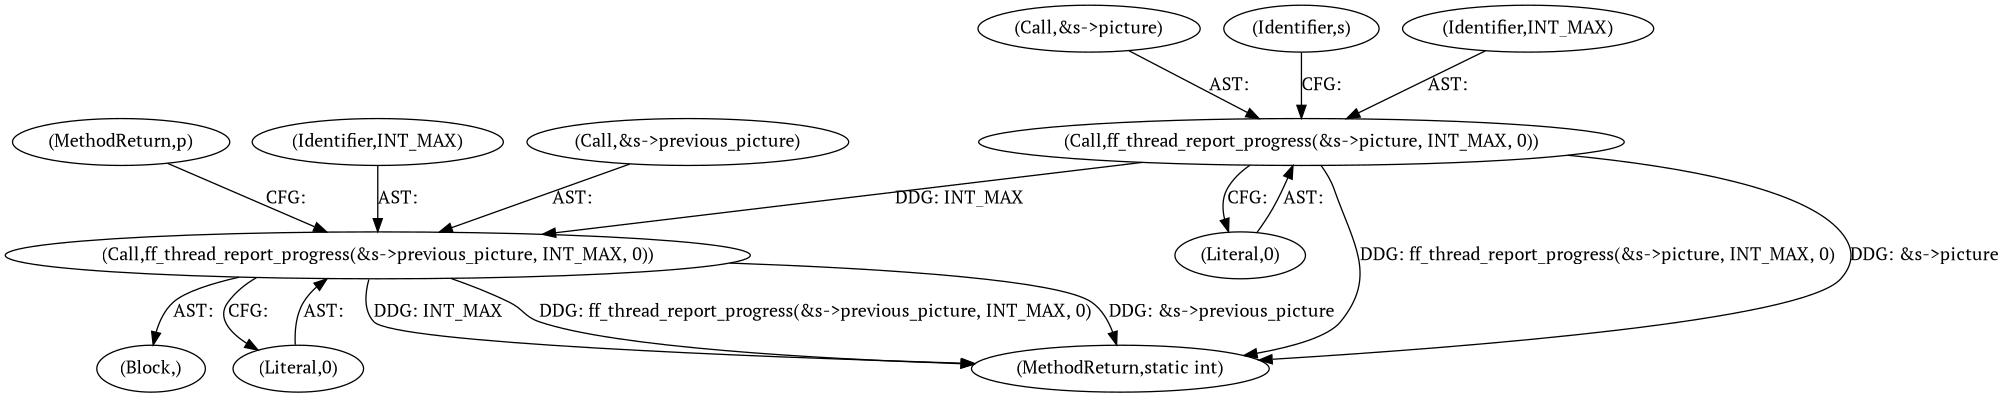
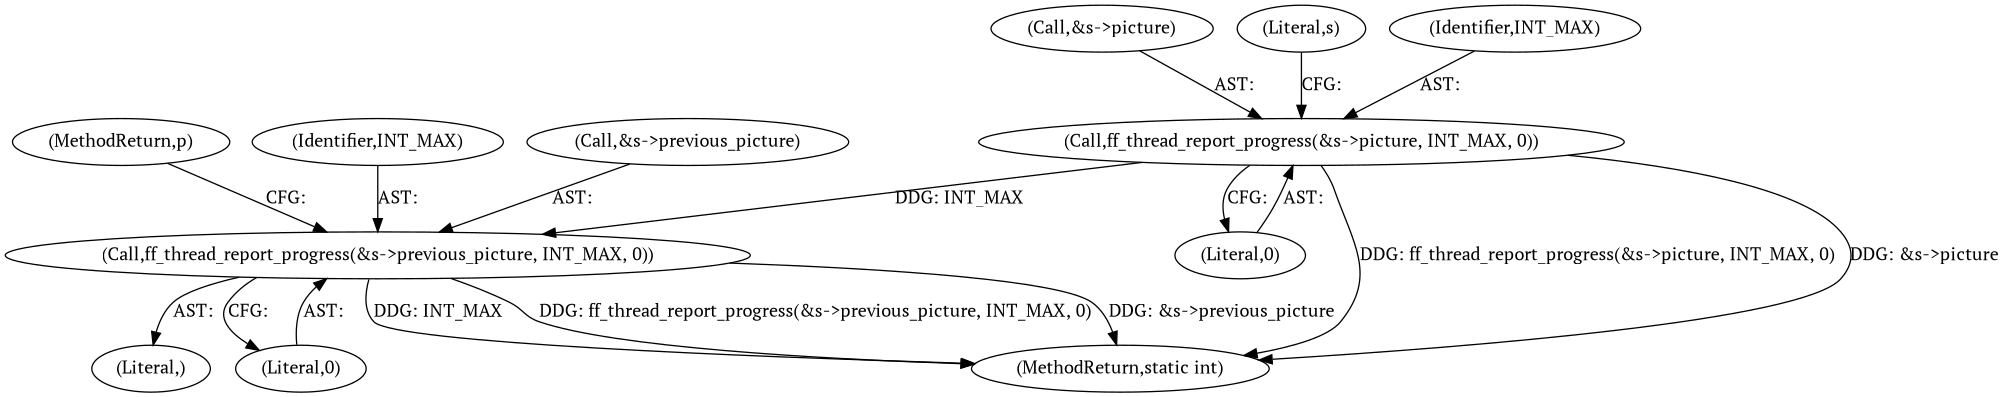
(1301, 29) -> (1301, 29)
(151, 369) -> (151, 369)
